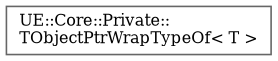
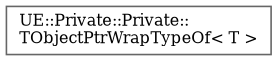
(139, 30) -> (139, 30)
